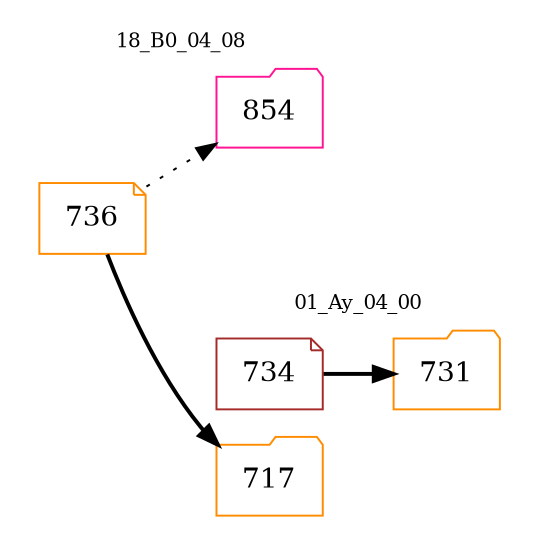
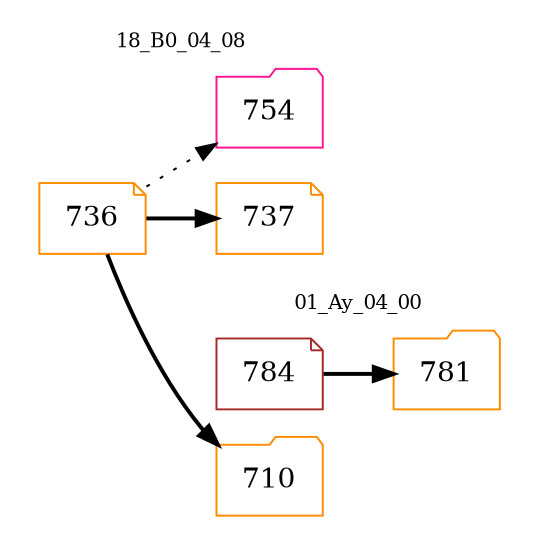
(270, 112) -> (270, 112)
none -> (270, 218)
(270, 374) -> (270, 374)
(447, 374) -> (447, 374)
(270, 480) -> (270, 480)
